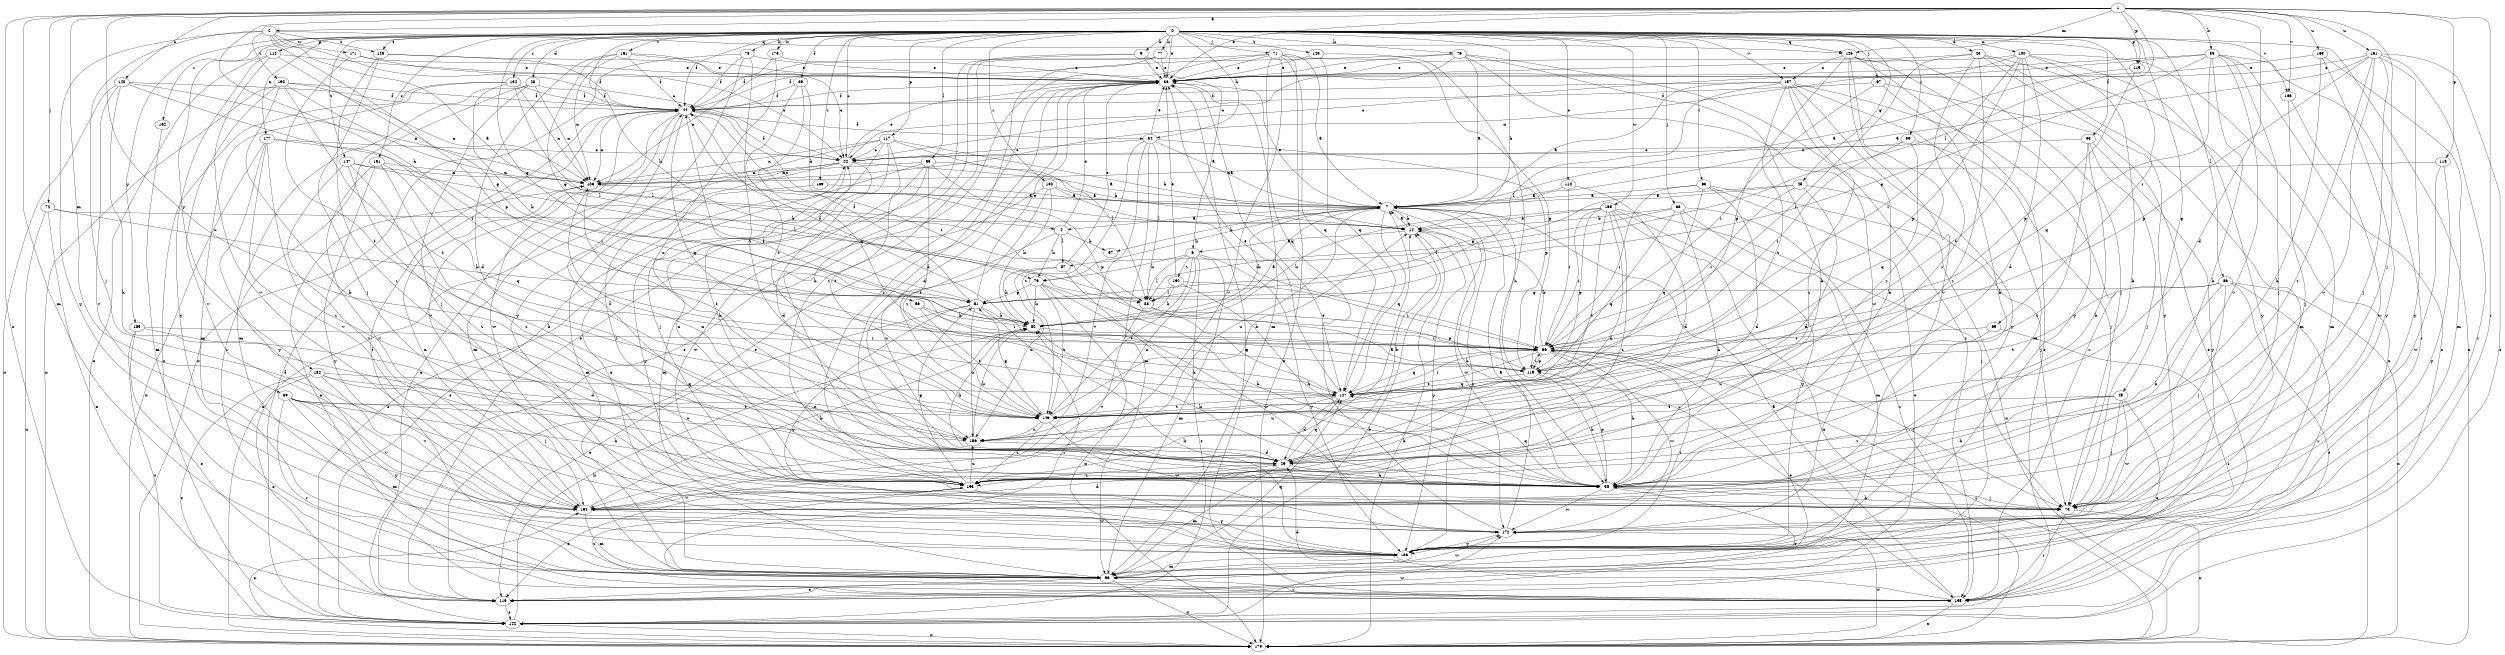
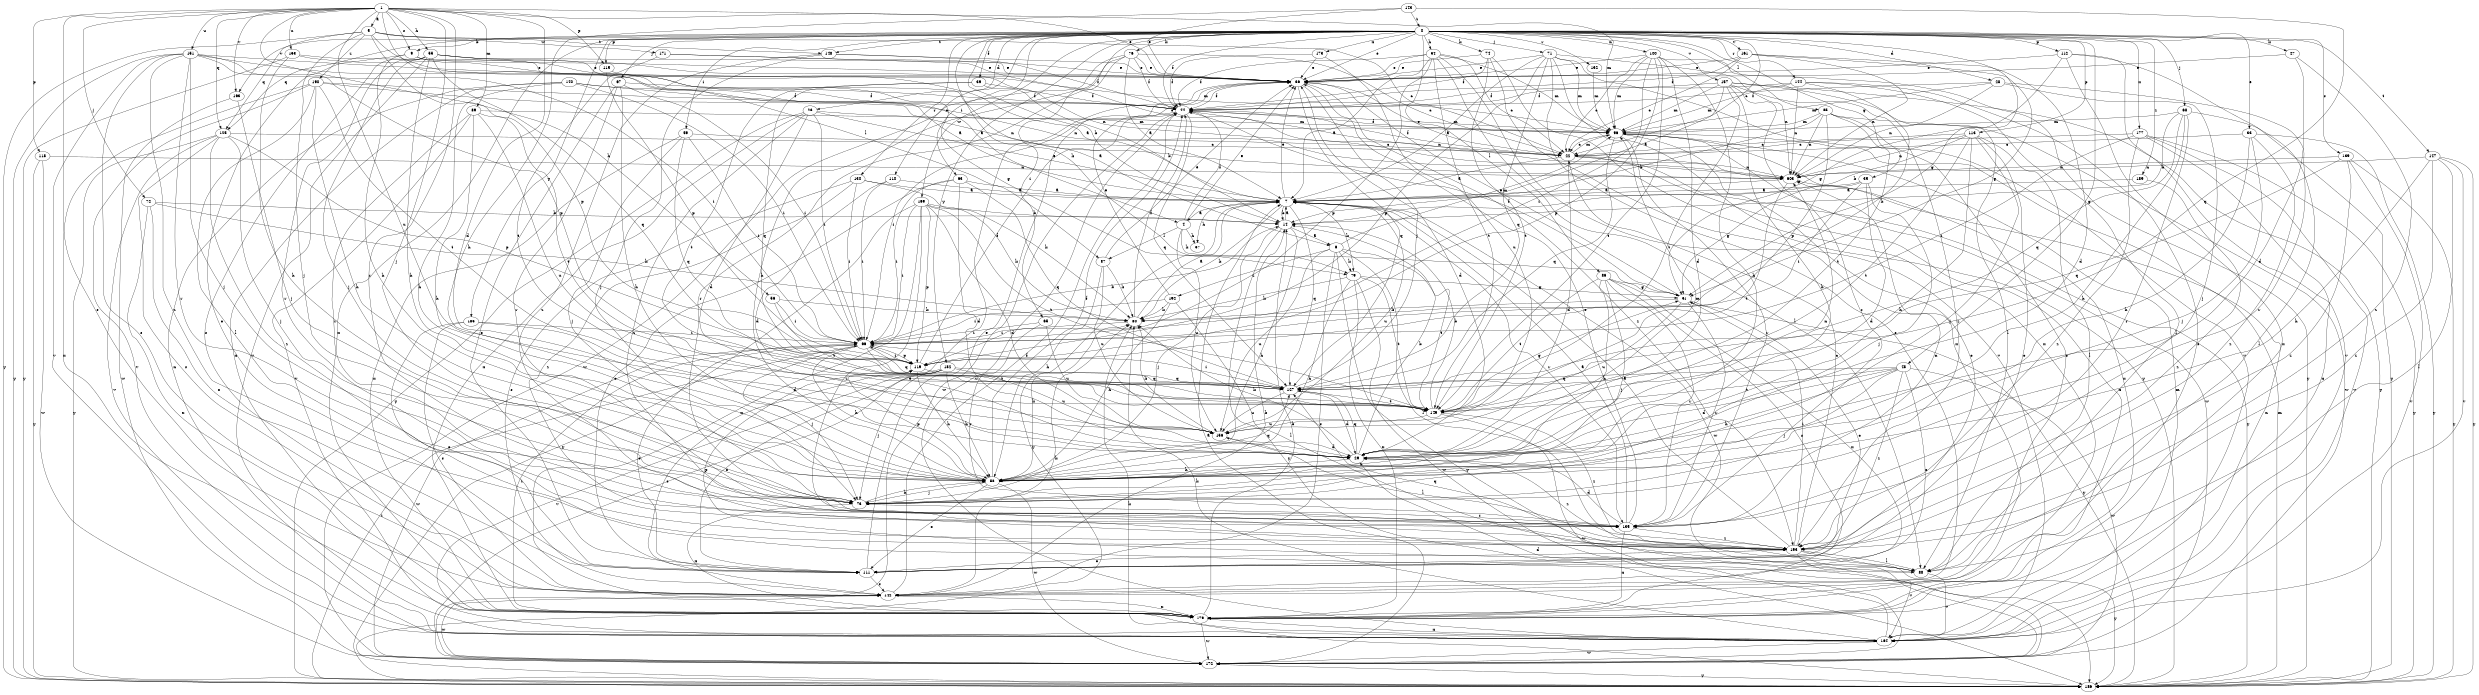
(1111, 10) -> (399, 28)
(269, 31) -> (369, 31)
(2064, 31) -> (218, 68)
(1243, 42) -> (1415, 18)
(747, 54) -> (1488, 54)
(1160, 54) -> (2292, 54)
(1573, 60) -> (1046, 159)
(1818, 65) -> (861, 142)
(513, 82) -> (1798, 82)
(2108, 82) -> (2251, 82)
none -> (570, 105)
(916, 133) -> (1294, 62)
(887, 139) -> (1972, 133)
(377, 162) -> (2346, 156)
(591, 185) -> (1791, 179)
(1800, 185) -> (1866, 179)
(1245, 242) -> (1417, 236)
(1942, 267) -> (711, 287)
(1888, 300) -> (1136, 417)
(99, 304) -> (175, 367)
(903, 307) -> (1014, 524)
none -> (1598, 375)
(921, 396) -> (1803, 424)
none -> (1632, 420)
none -> (966, 427)
(973, 464) -> (1423, 493)
none -> (728, 477)
(797, 529) -> (2473, 591)
none -> (1866, 560)
(503, 601) -> (867, 573)
(2153, 636) -> (477, 589)
